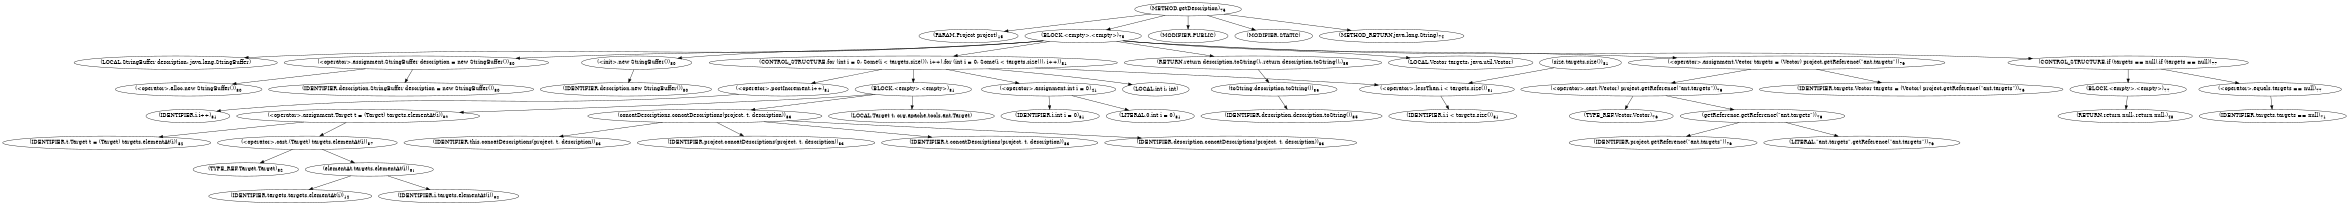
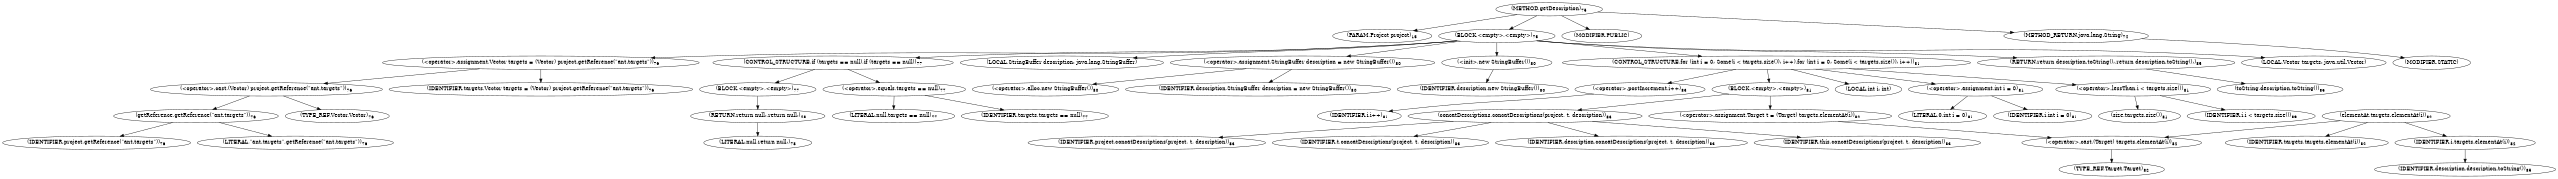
(1230, 22) -> (2271, 46)
(1513, 75) -> (2136, 101)
(827, 89) -> (1684, 89)
(1094, 89) -> (2021, 89)
(1282, 101) -> (2465, 154)
none -> (894, 116)
(911, 116) -> none
(1496, 116) -> (2295, 116)
(2323, 116) -> (1085, 116)
(371, 142) -> (2175, 142)
(107, 143) -> none
none -> (758, 143)
(337, 155) -> (2254, 129)
(413, 169) -> (2430, 116)
(347, 196) -> (2363, 142)
